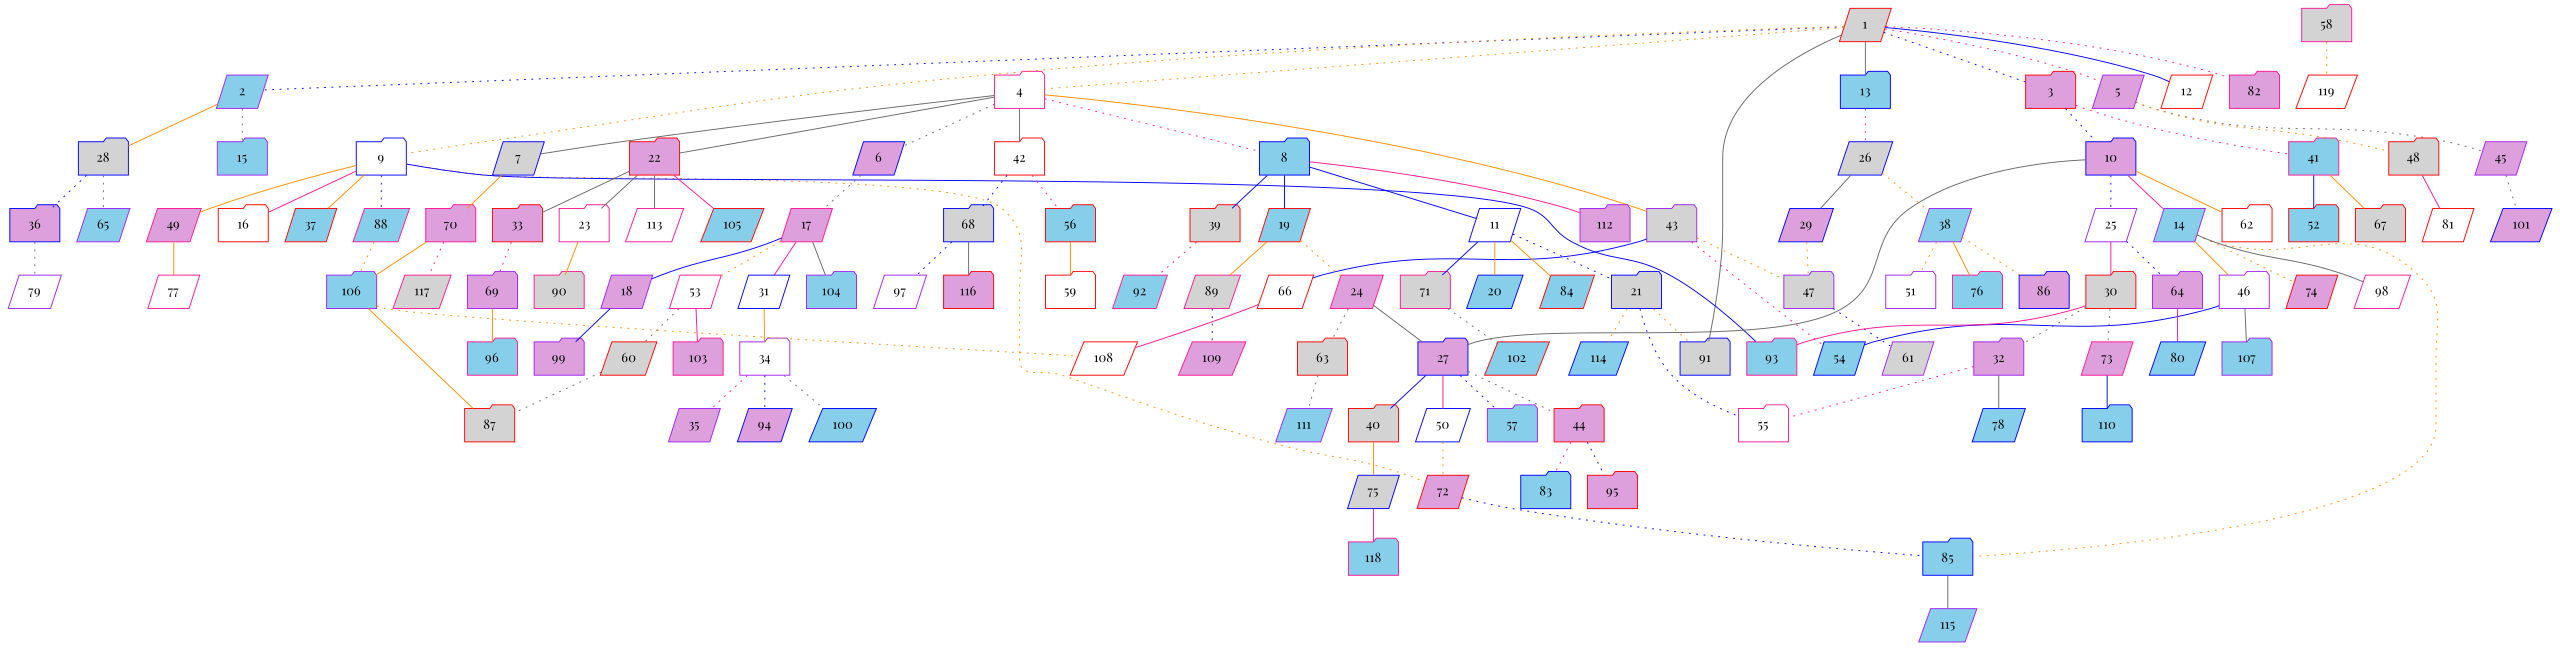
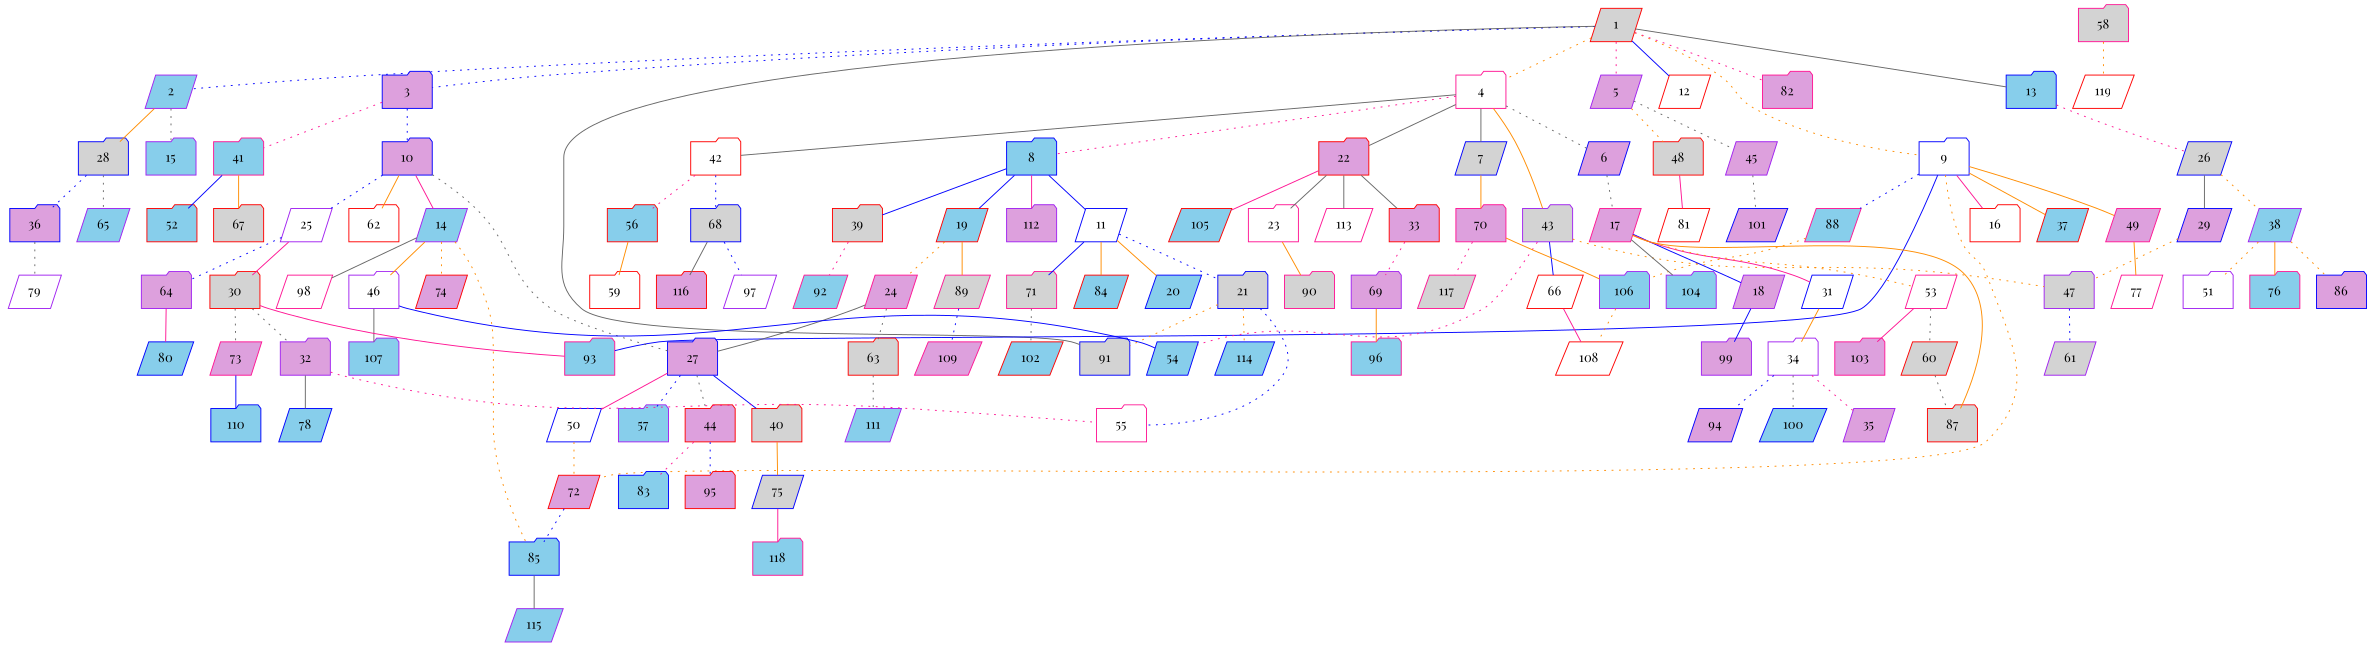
(2051, 92) -> (407, 92)
(1810, 321) -> (530, 289)
(421, 358) -> (1871, 247)
